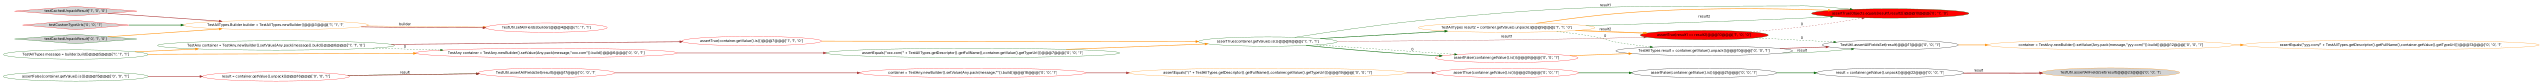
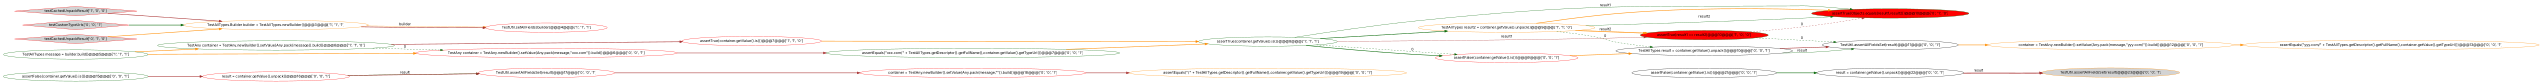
(76, 39) -> (76, 39)
(1507, 73) -> none
